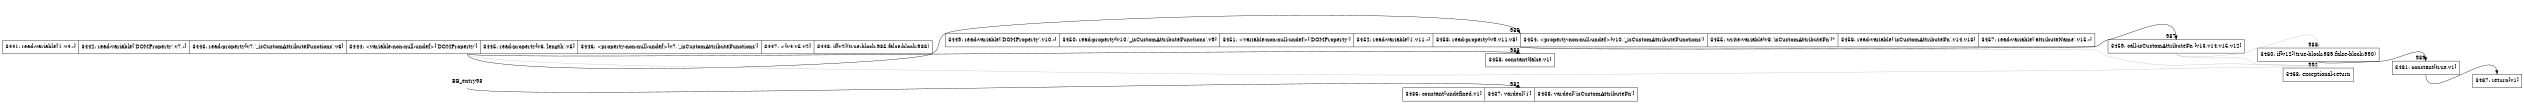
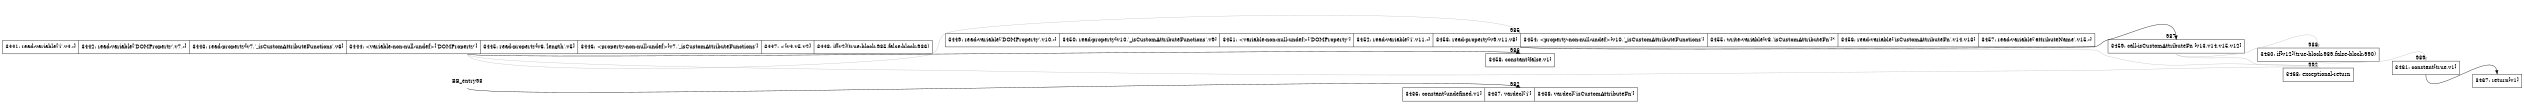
(986, 27) -> (986, 27)
(2374, 62) -> (2374, 62)
